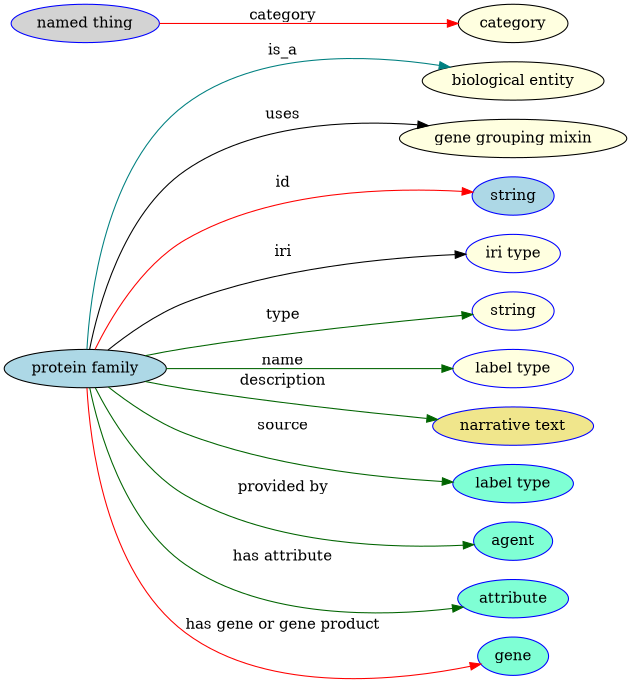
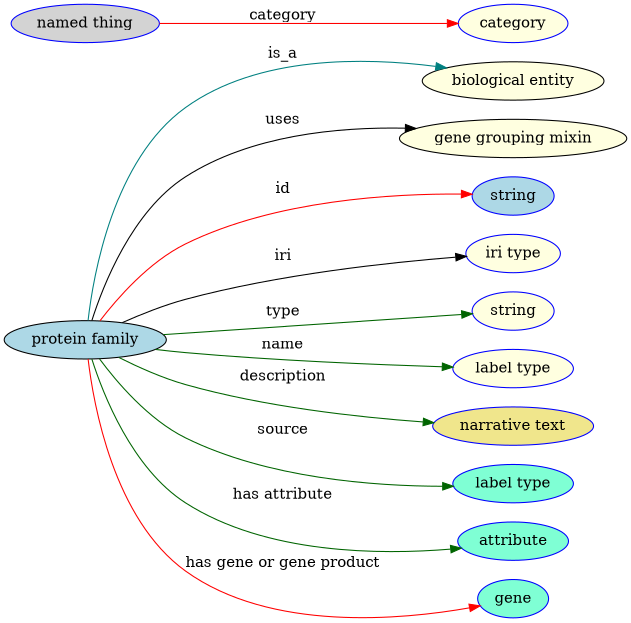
(513, 23) -> (513, 23)
(513, 541) -> none
